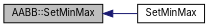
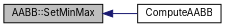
(171, 14) -> (179, 14)
